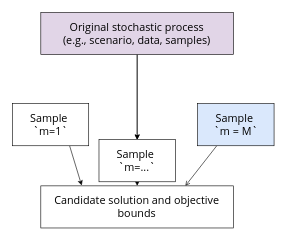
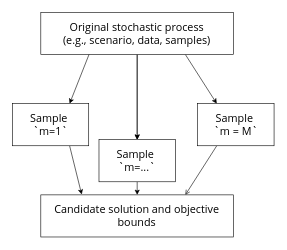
(137, 33) -> (137, 33)
none -> (80, 77)
none -> (200, 77)
(236, 125) -> (236, 125)
(137, 207) -> (137, 216)
